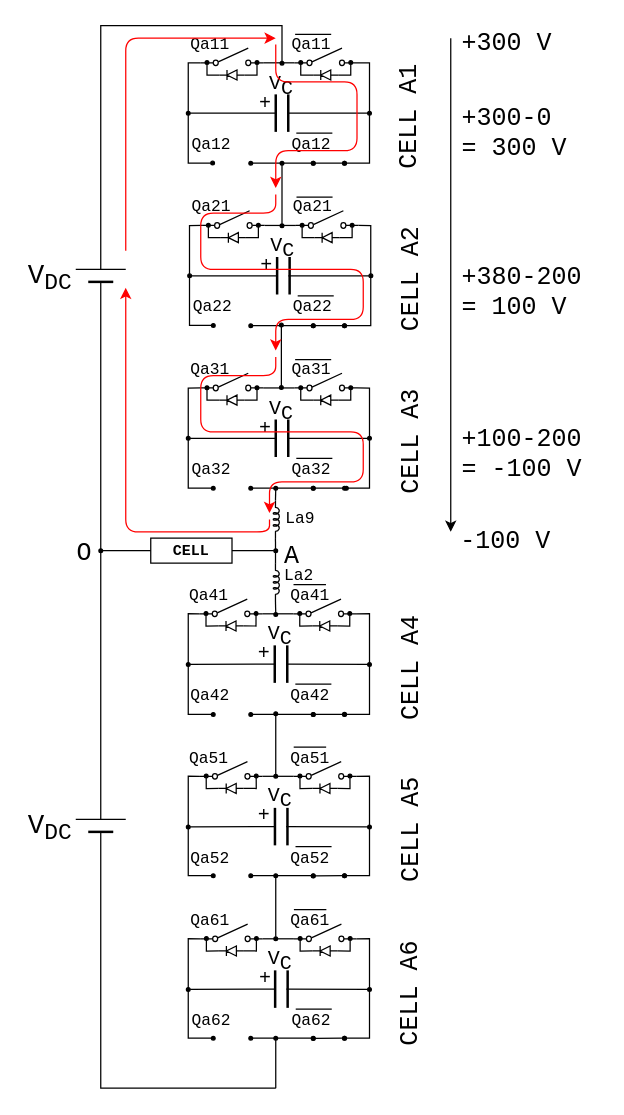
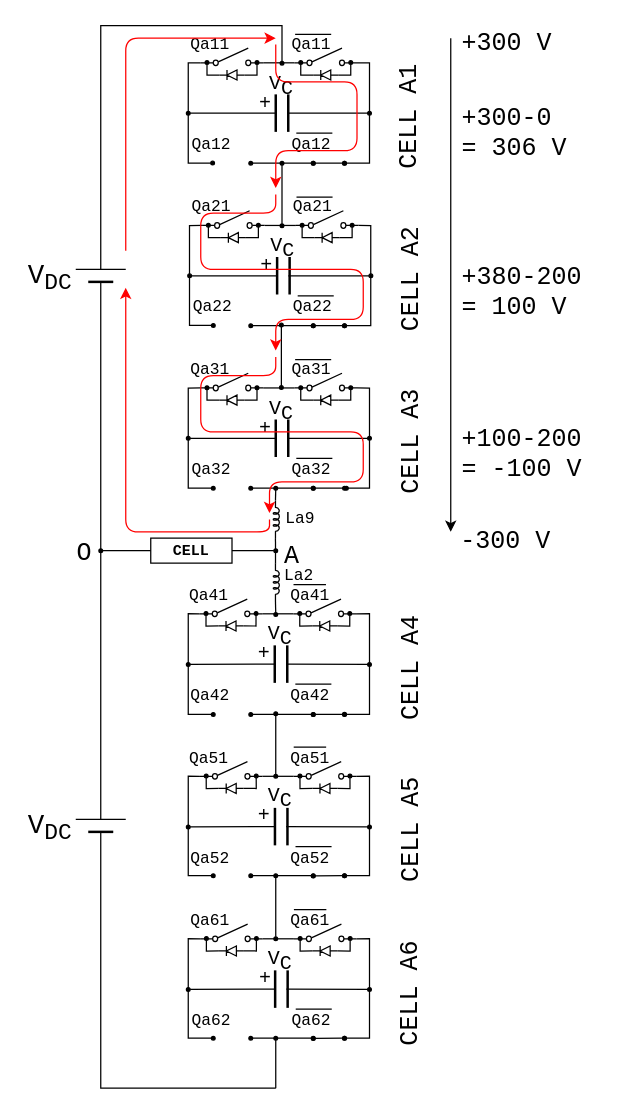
(504, 134) -> (504, 134)
(499, 542) -> (499, 542)
